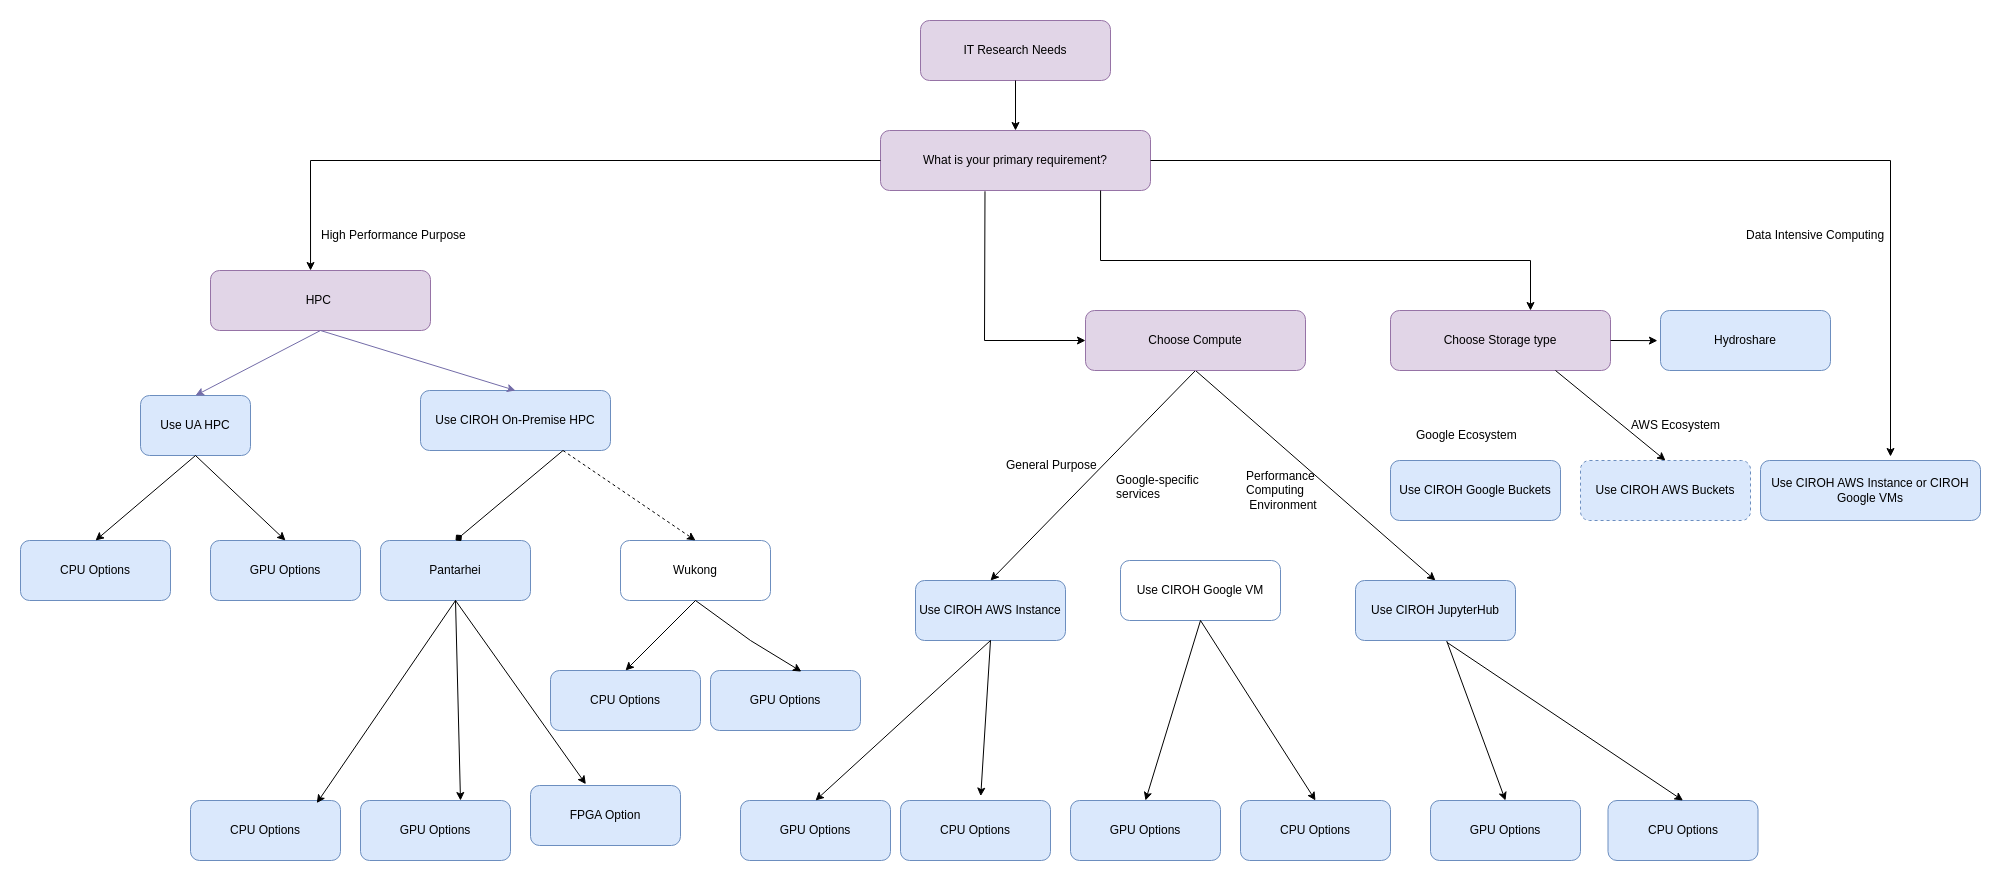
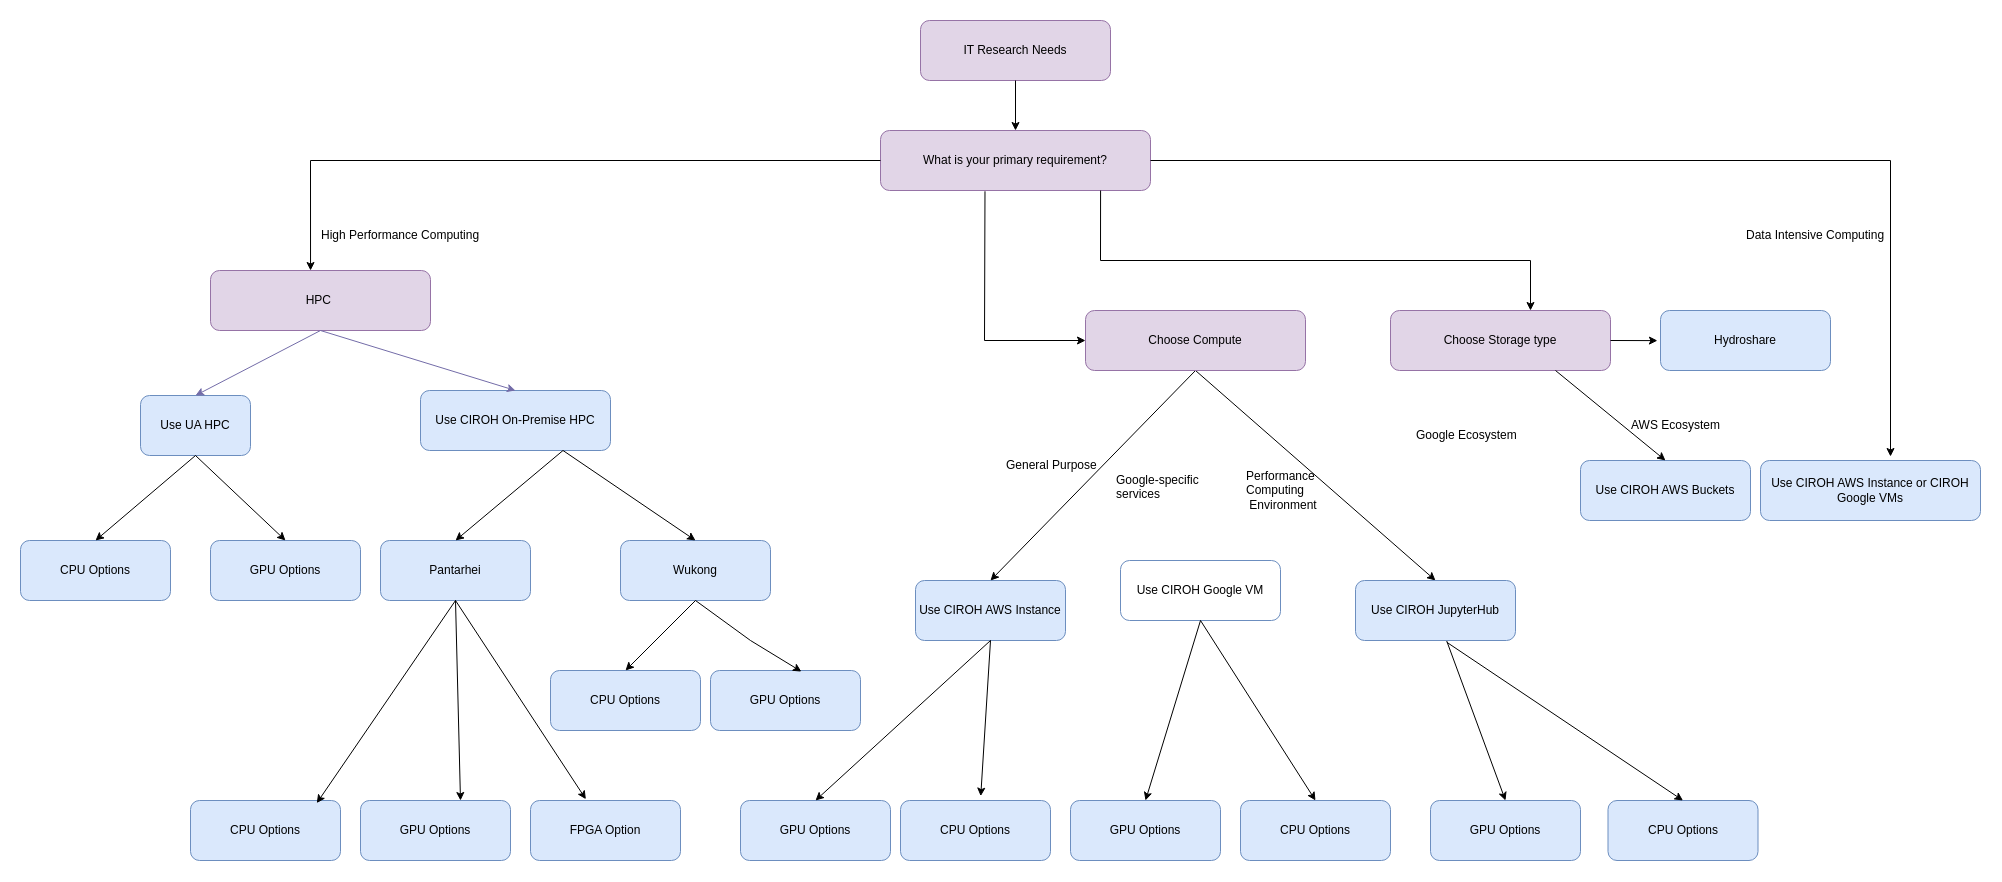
(397, 236) -> (403, 236)
(1476, 491) -> none
(1666, 491) -> (1666, 491)
(626, 493) -> (626, 493)
(462, 535) -> (461, 536)
(696, 571) -> (696, 571)
(606, 816) -> (606, 831)
